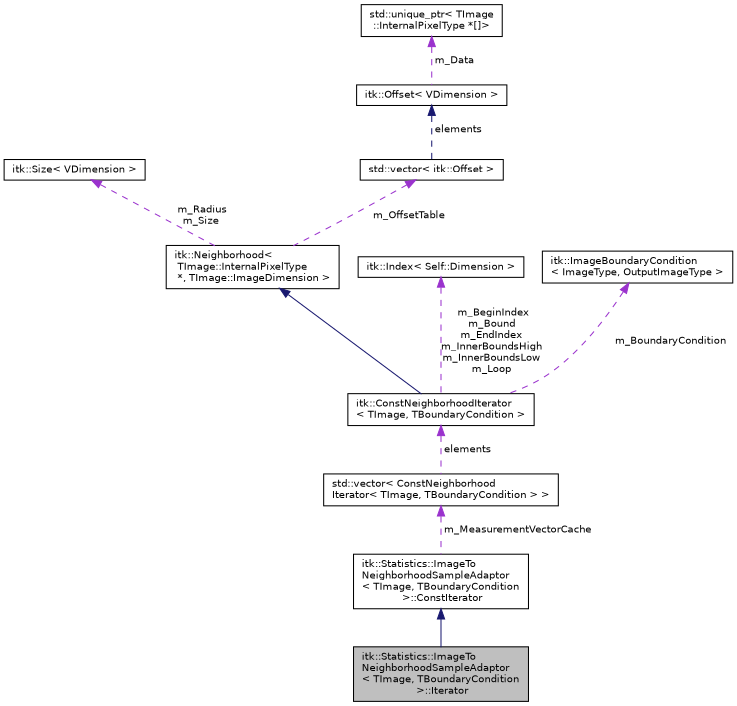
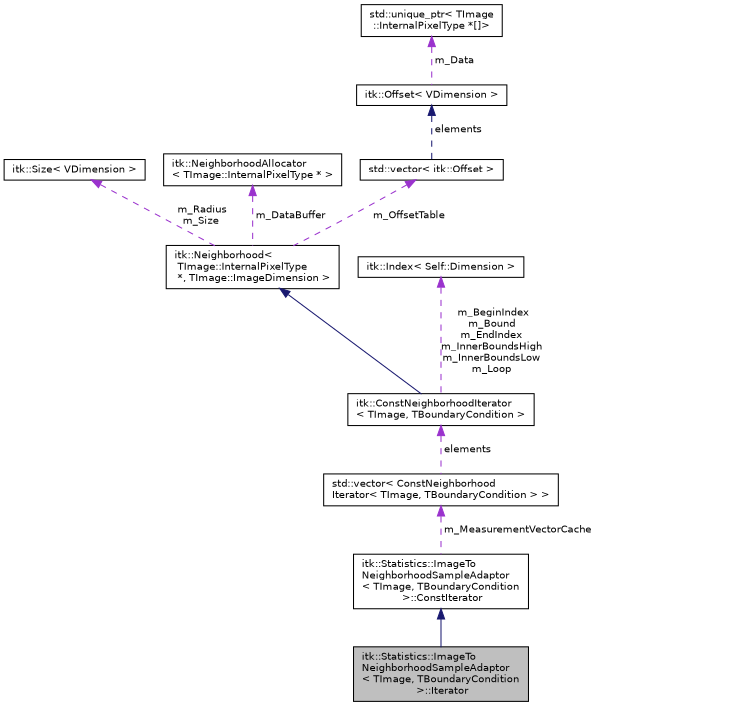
none -> (253, 170)
(638, 267) -> none
